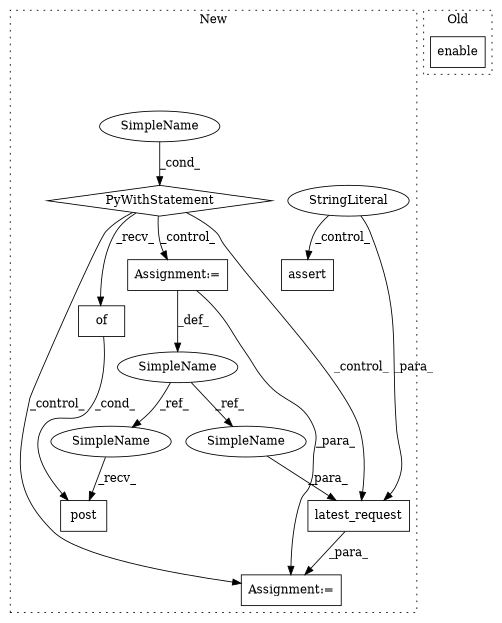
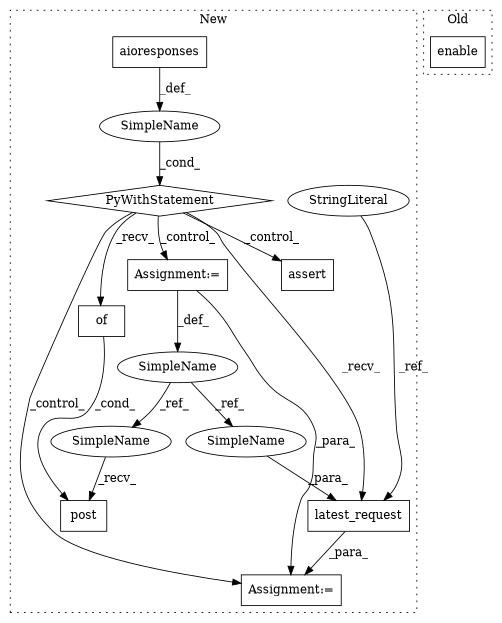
none -> (160, 52)
(315, 231) -> (228, 235)
(361, 367) -> (361, 367)
(413, 367) -> (413, 367)
